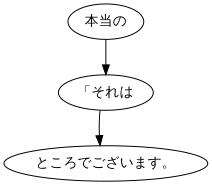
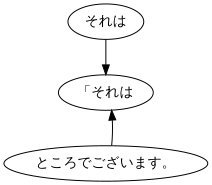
(106, 22) -> (106, 22)
(99, 123) -> (112, 133)
